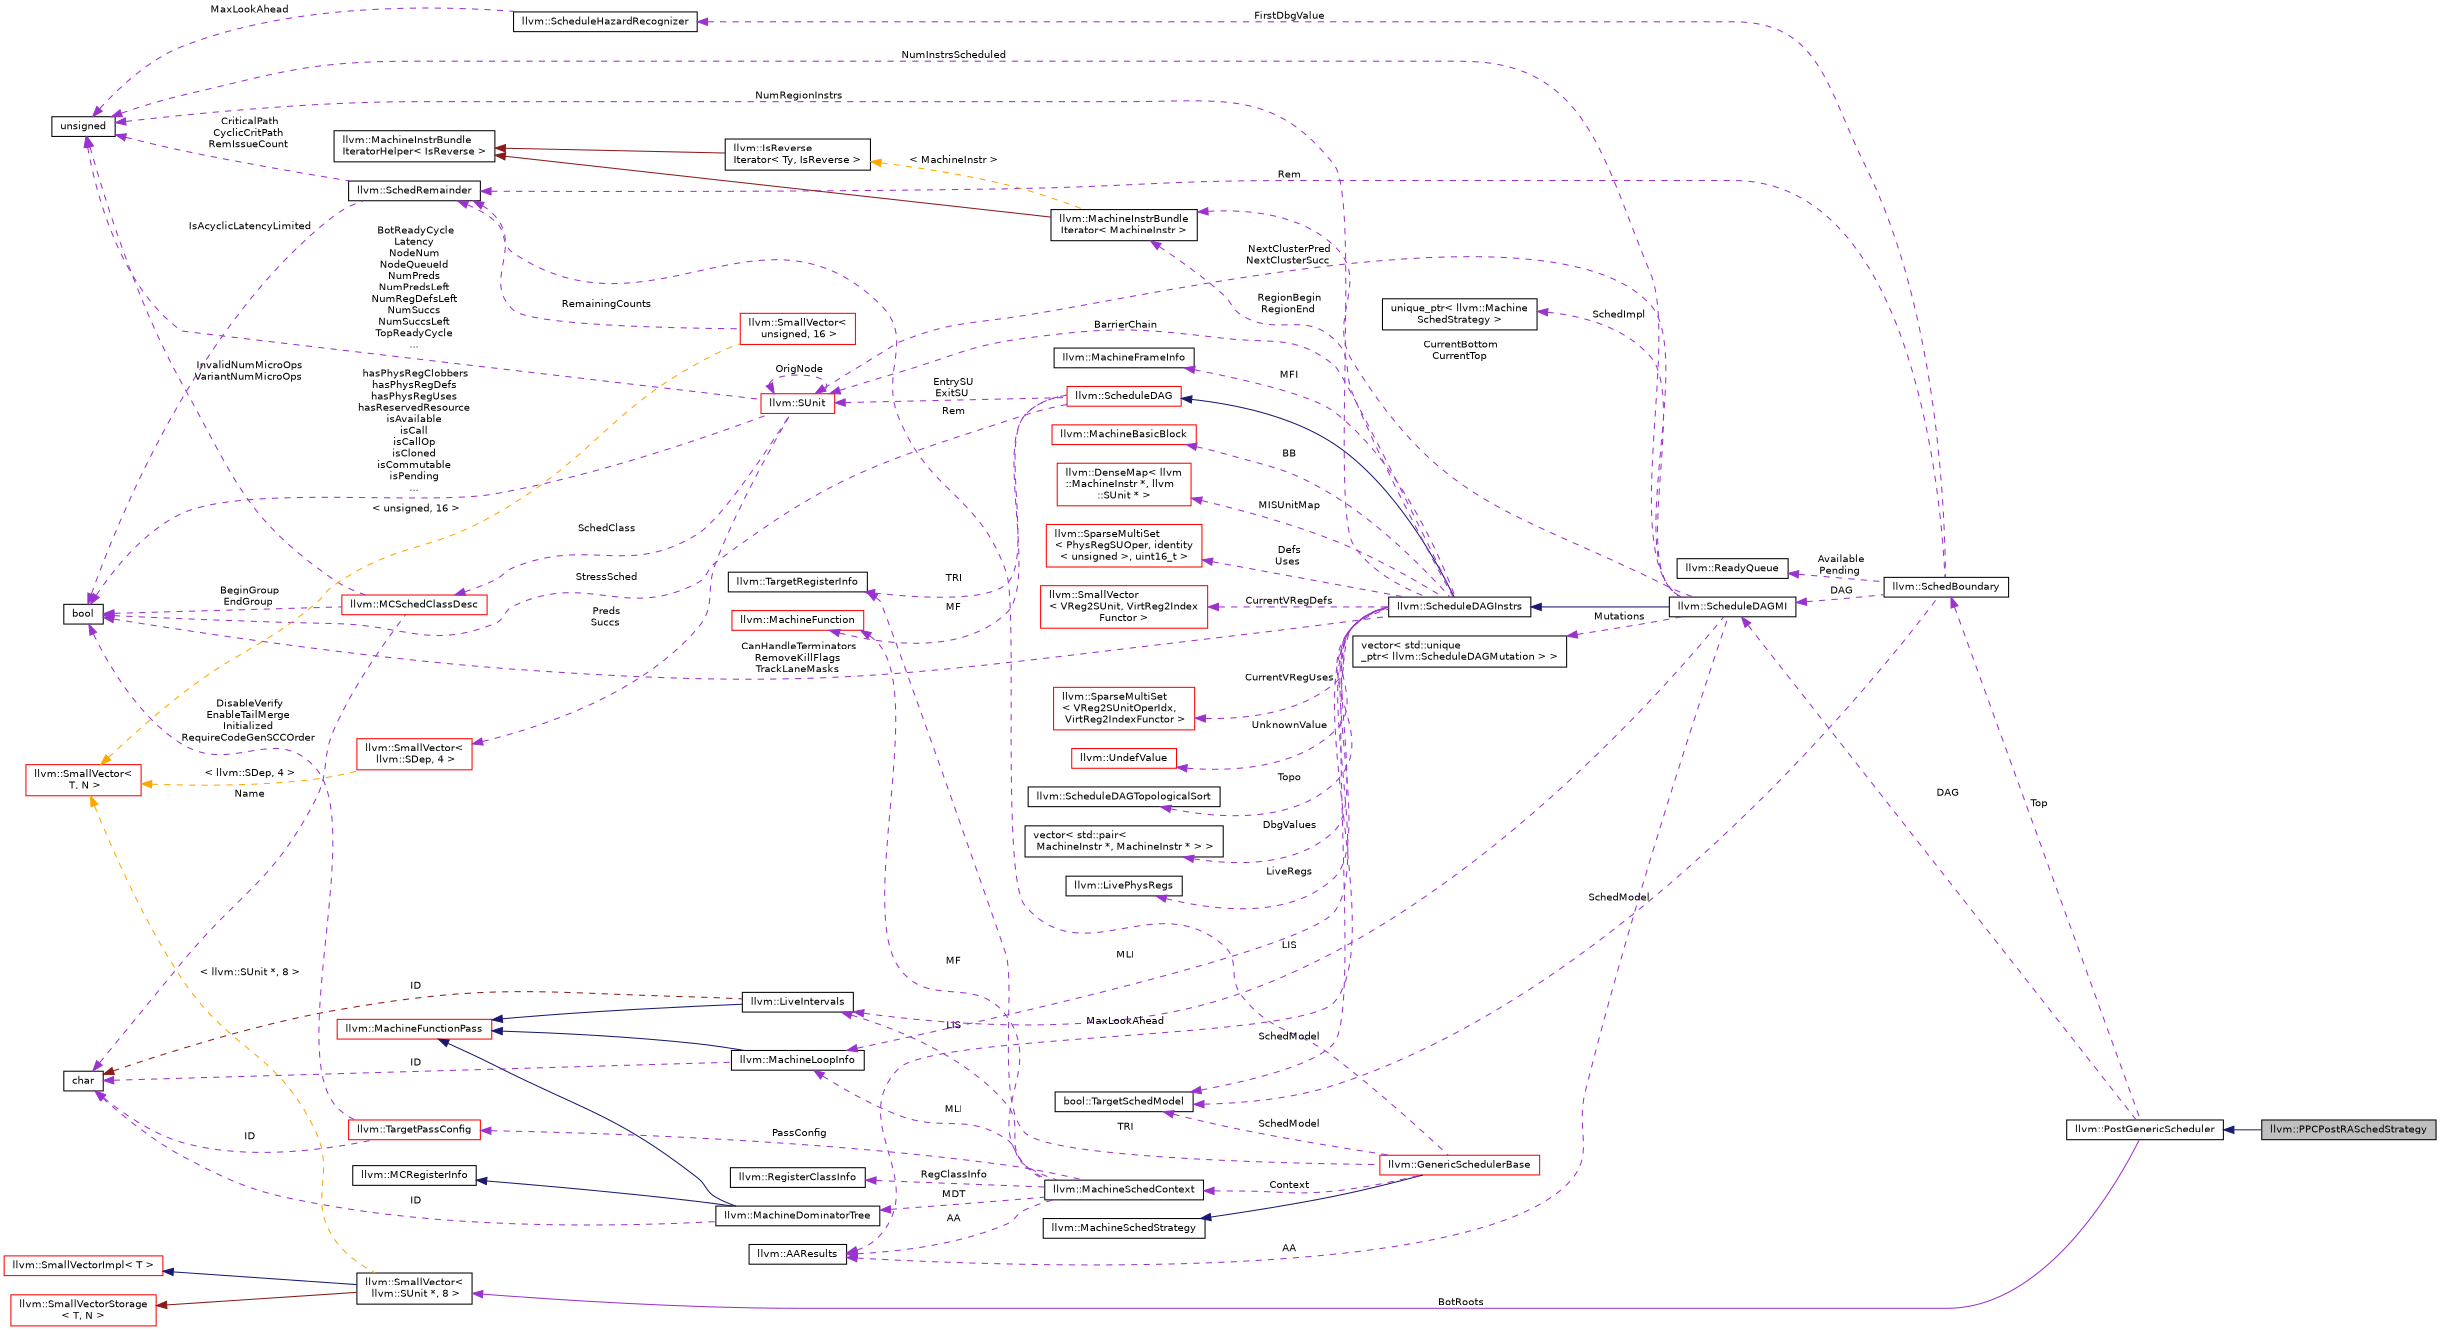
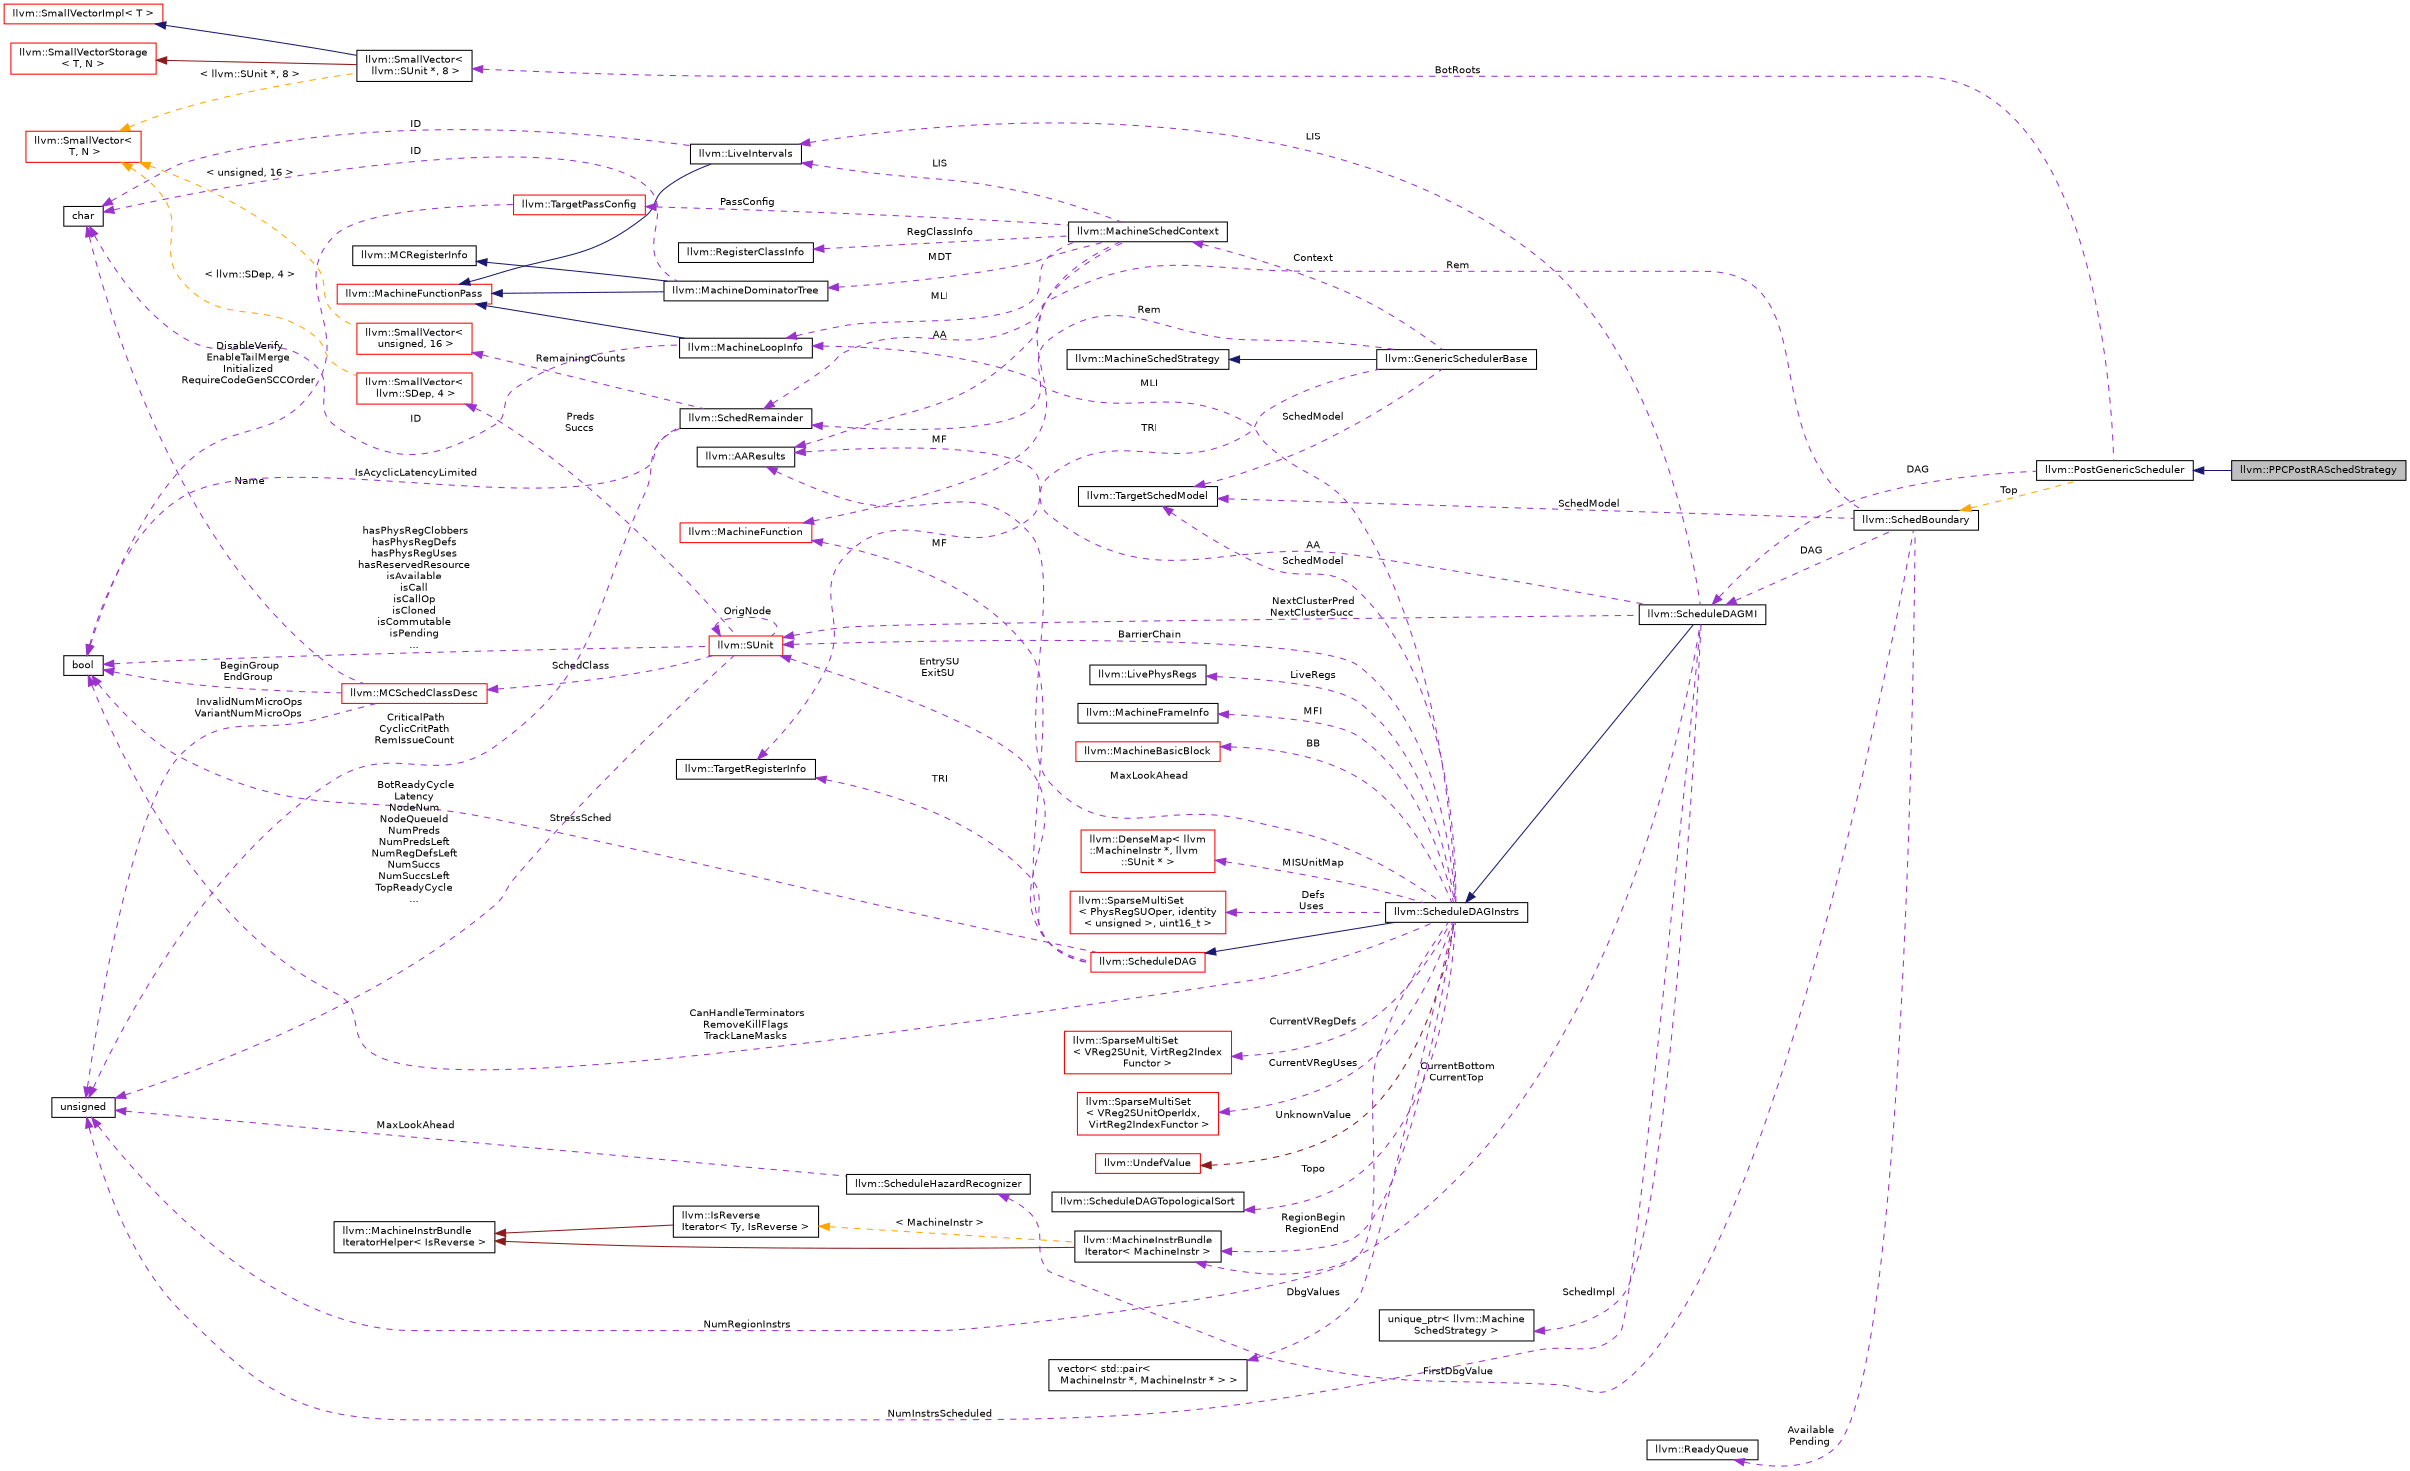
(568, 322) -> (593, 382)
(1124, 607) -> (1148, 1053)
(1460, 652) -> none
(1327, 737) -> (1383, 1097)
(2047, 863) -> (2025, 495)
(423, 997) -> (395, 131)
(1124, 1102) -> (1148, 496)
(233, 1151) -> none
(1460, 1165) -> (1457, 359)
(1348, 1308) -> (1435, 76)
